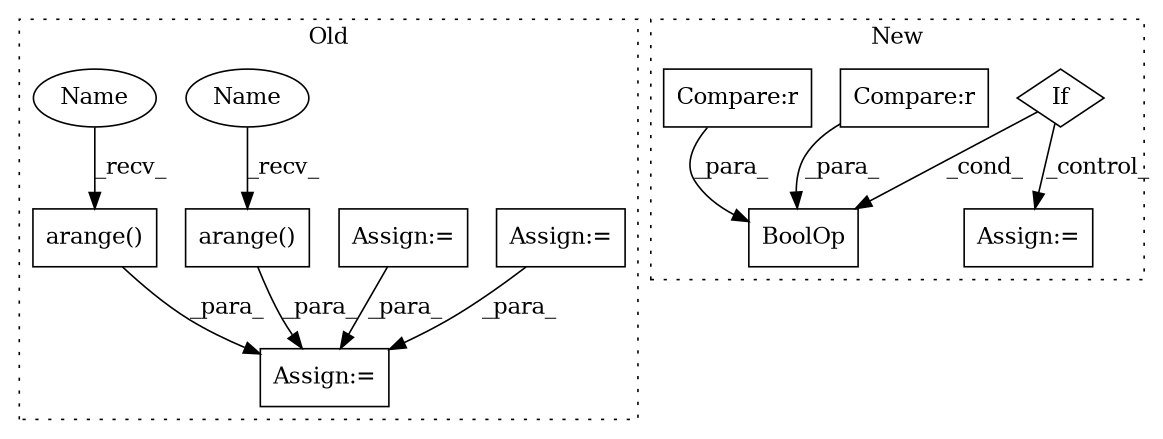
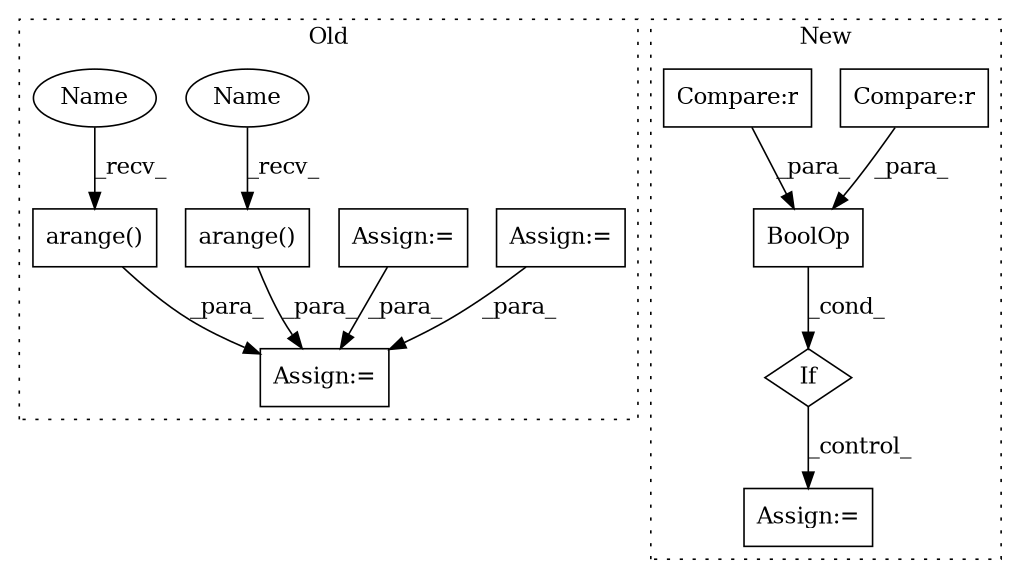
(954, 156) -> (808, 300)
